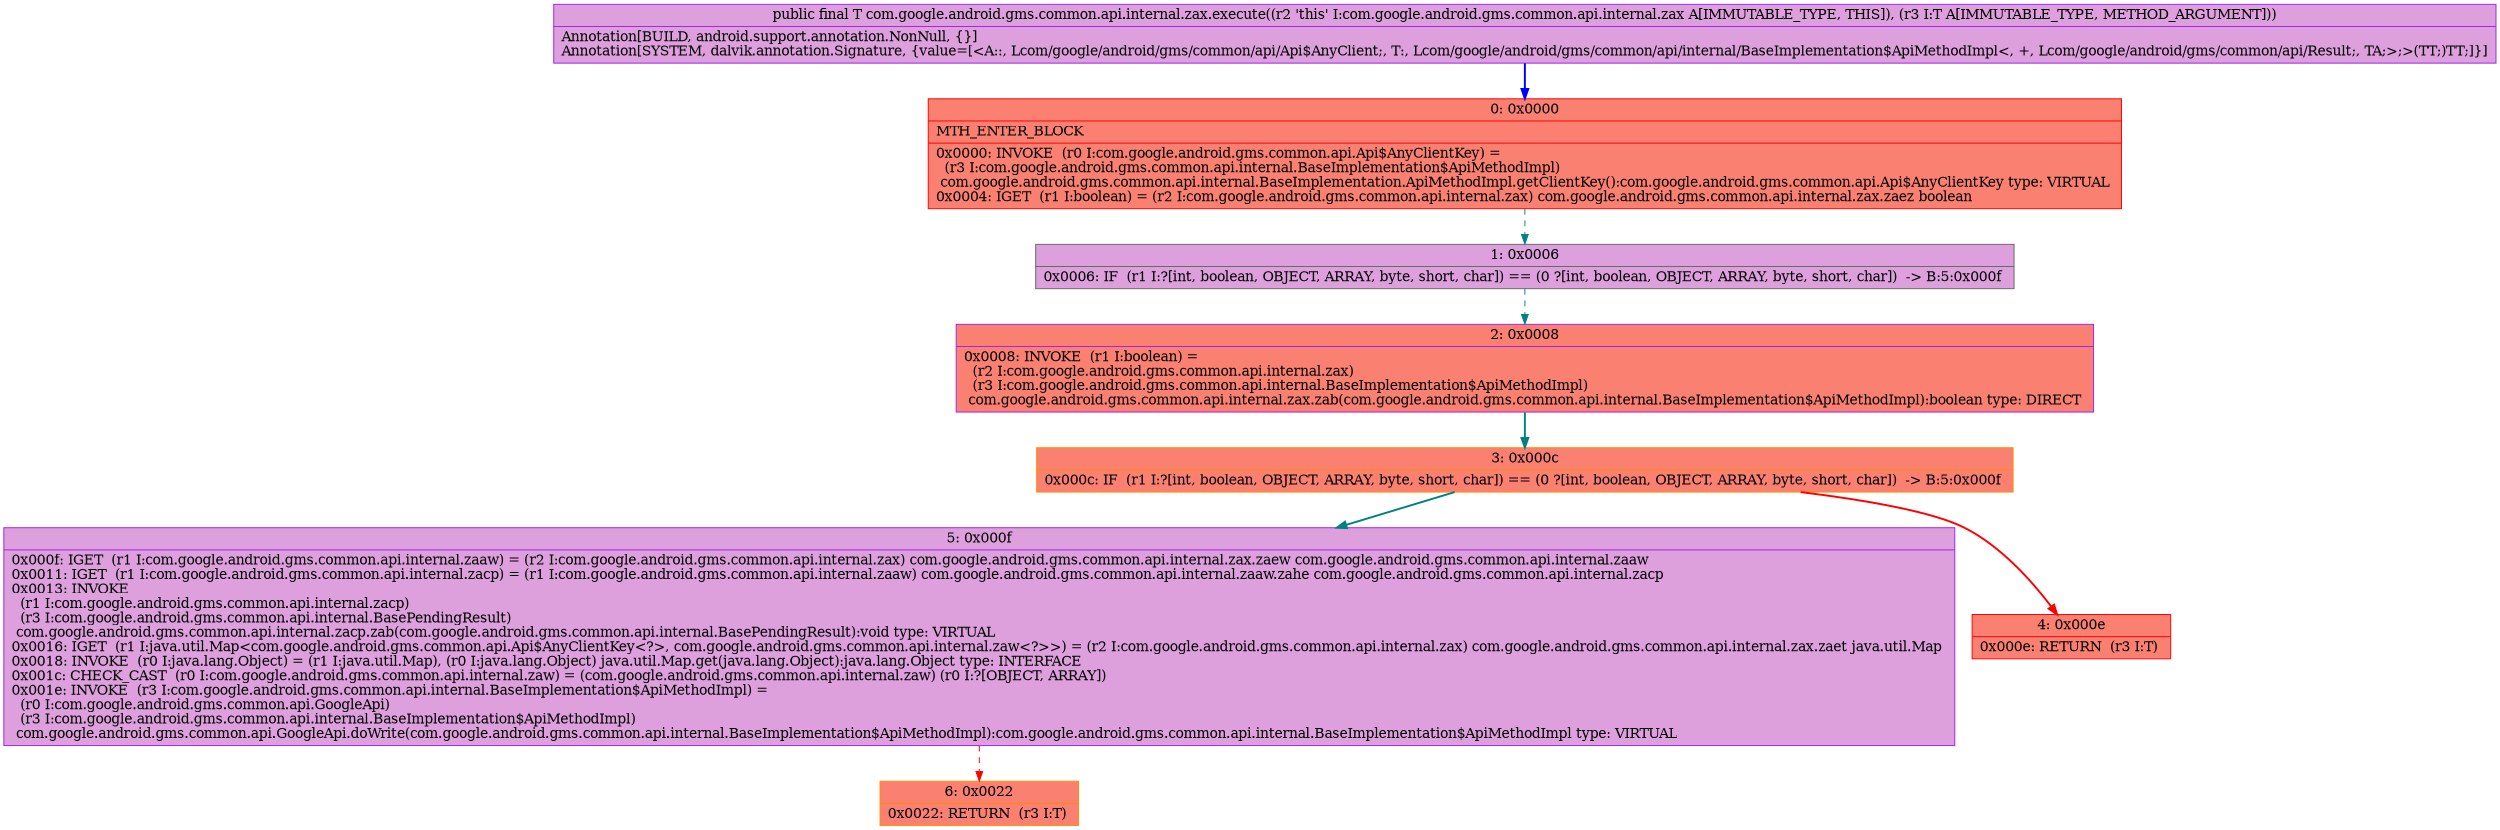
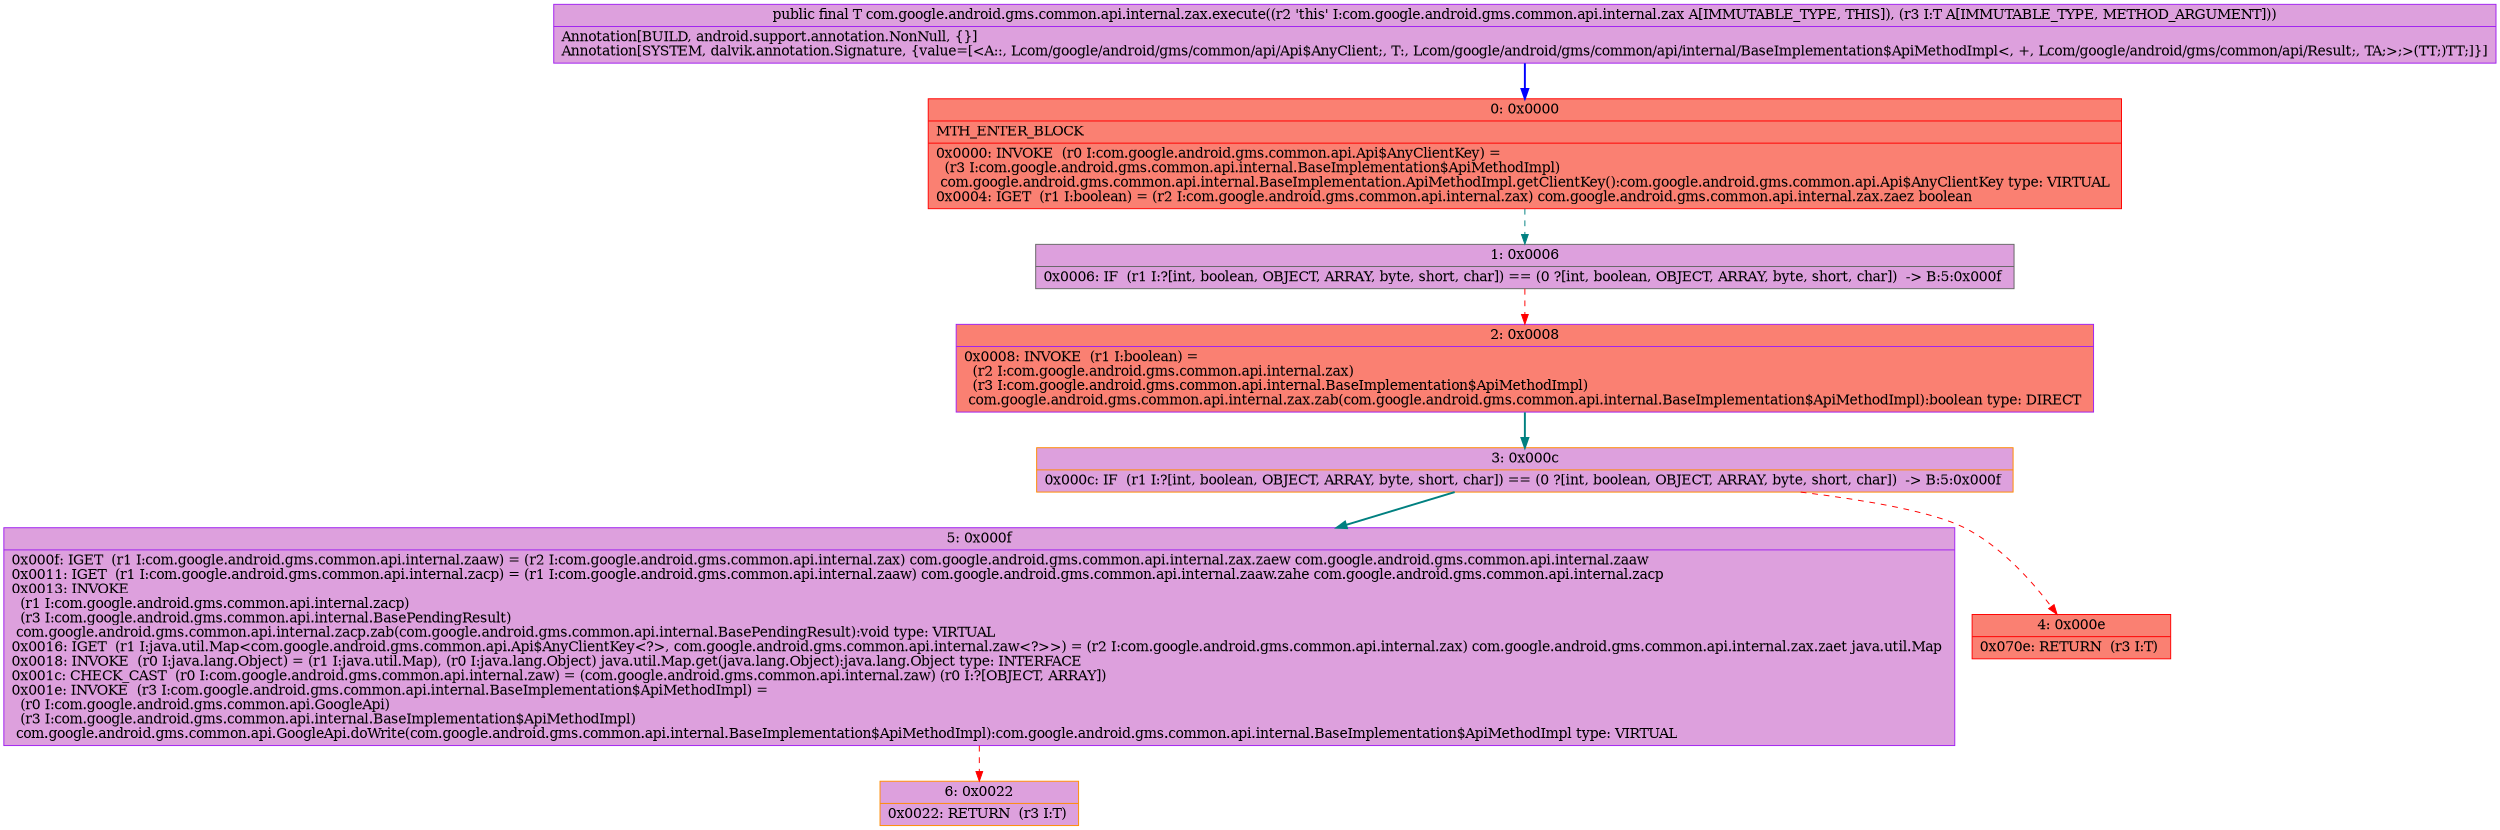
(1525, 302) -> (1525, 302)
(1525, 470) -> (1525, 470)
(1941, 519) -> (1941, 519)
(2071, 647) -> (2071, 647)
(979, 803) -> (979, 803)
